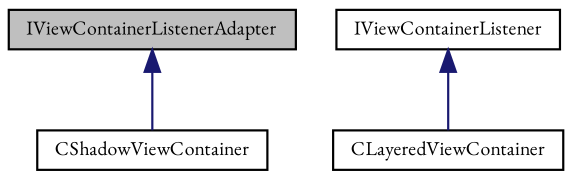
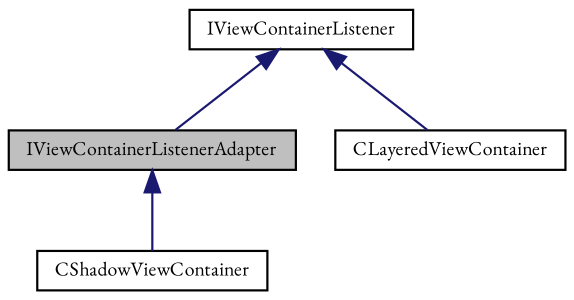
none -> (218, 97)
